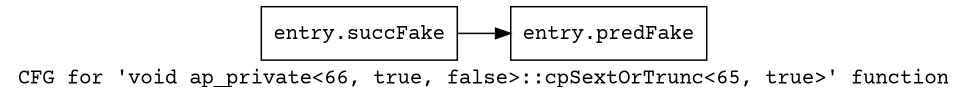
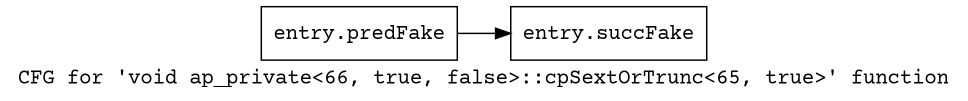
(476, 33) -> (476, 33)
